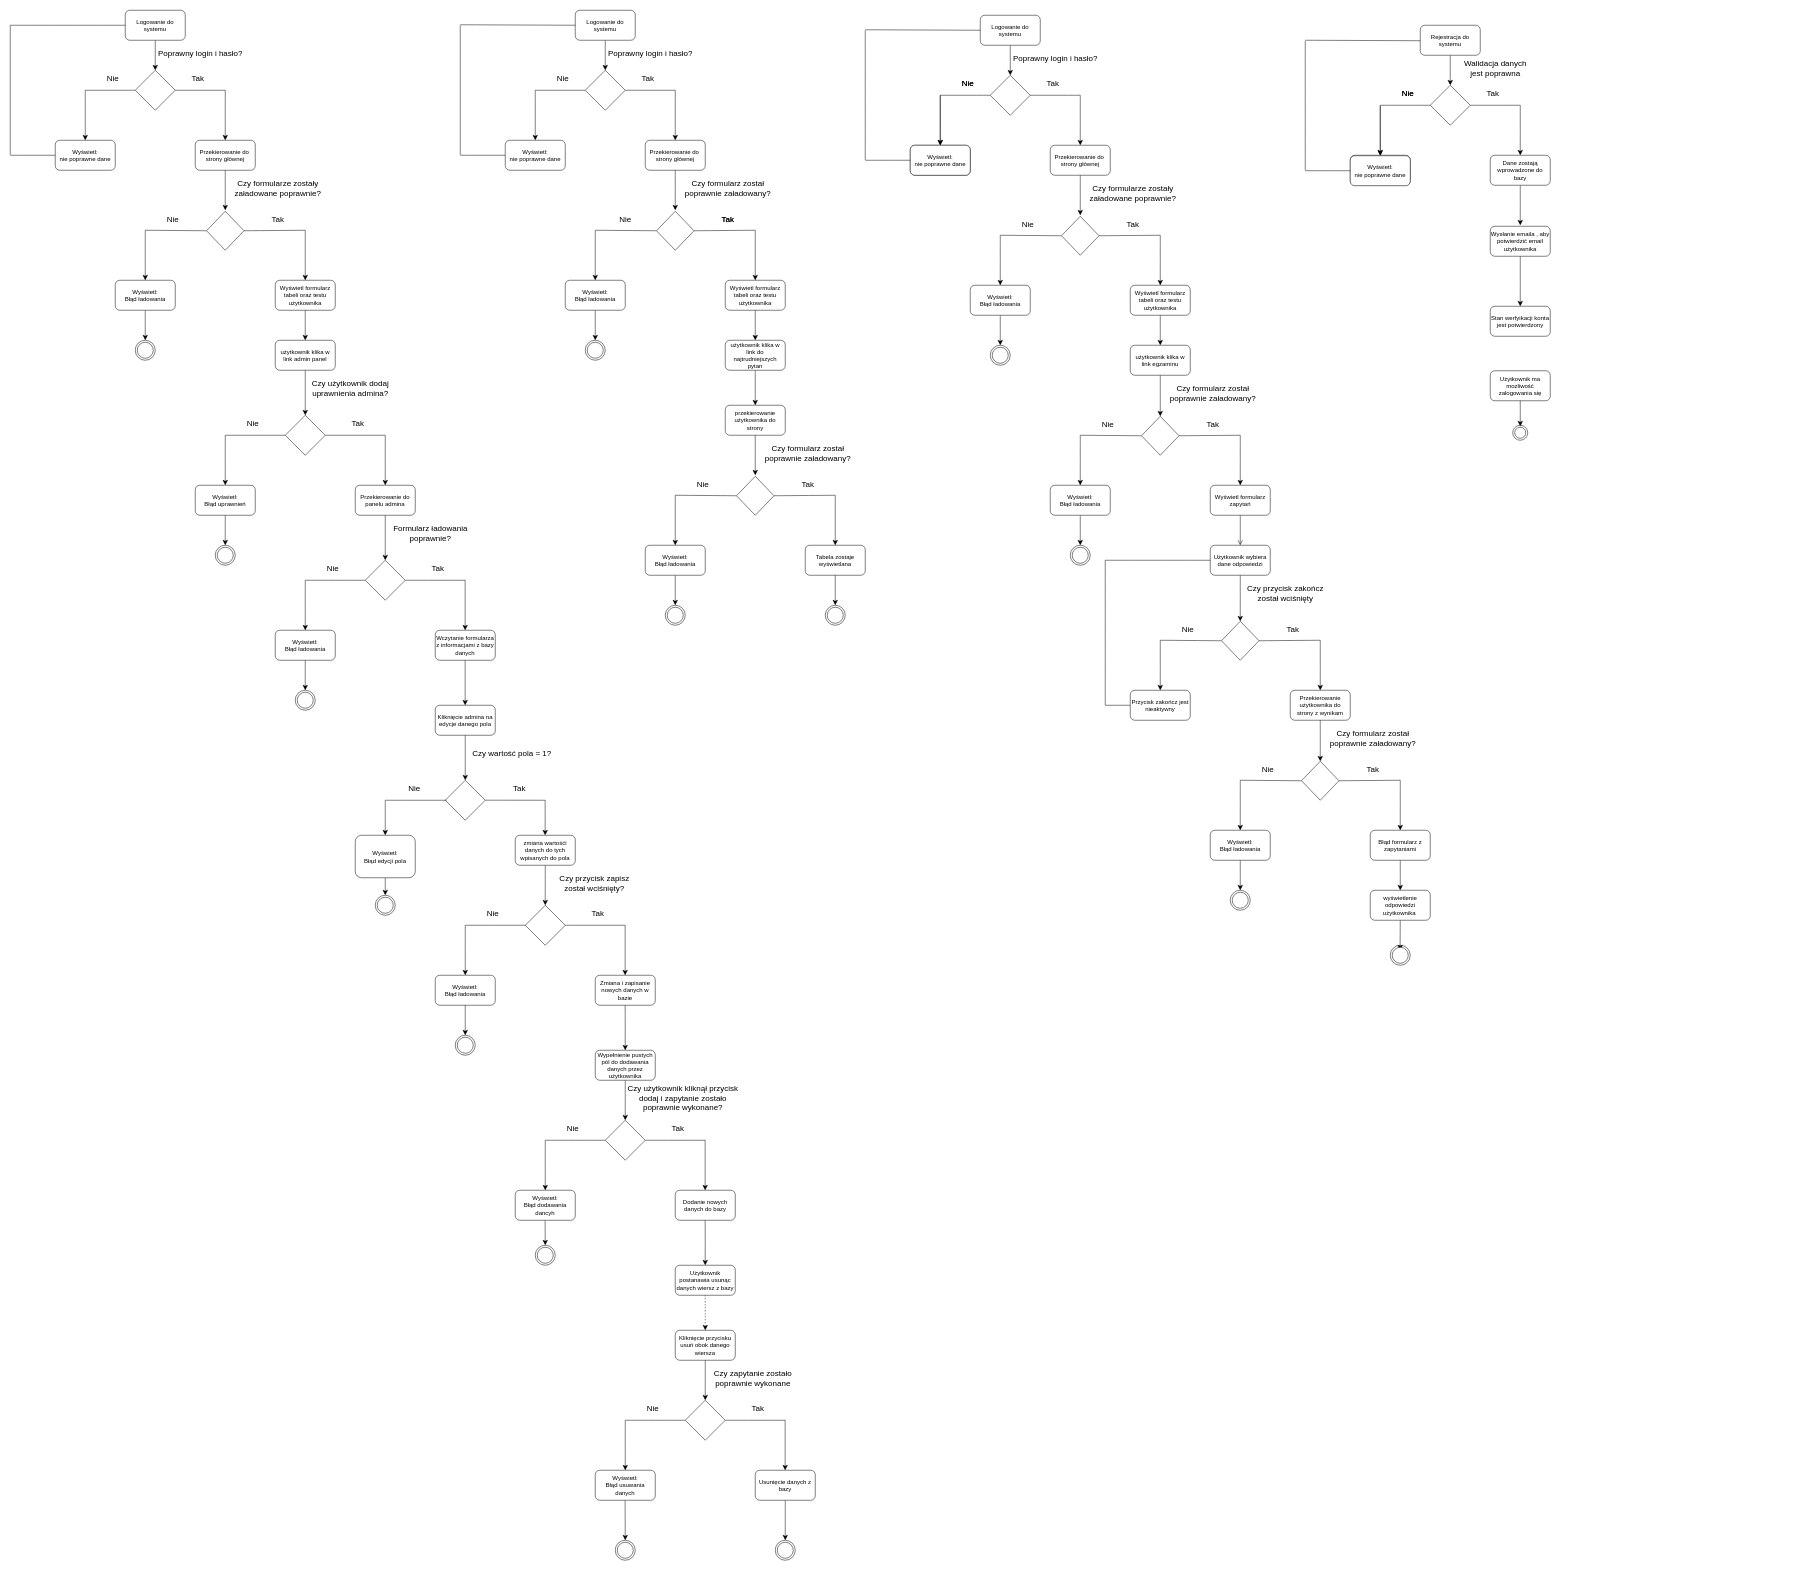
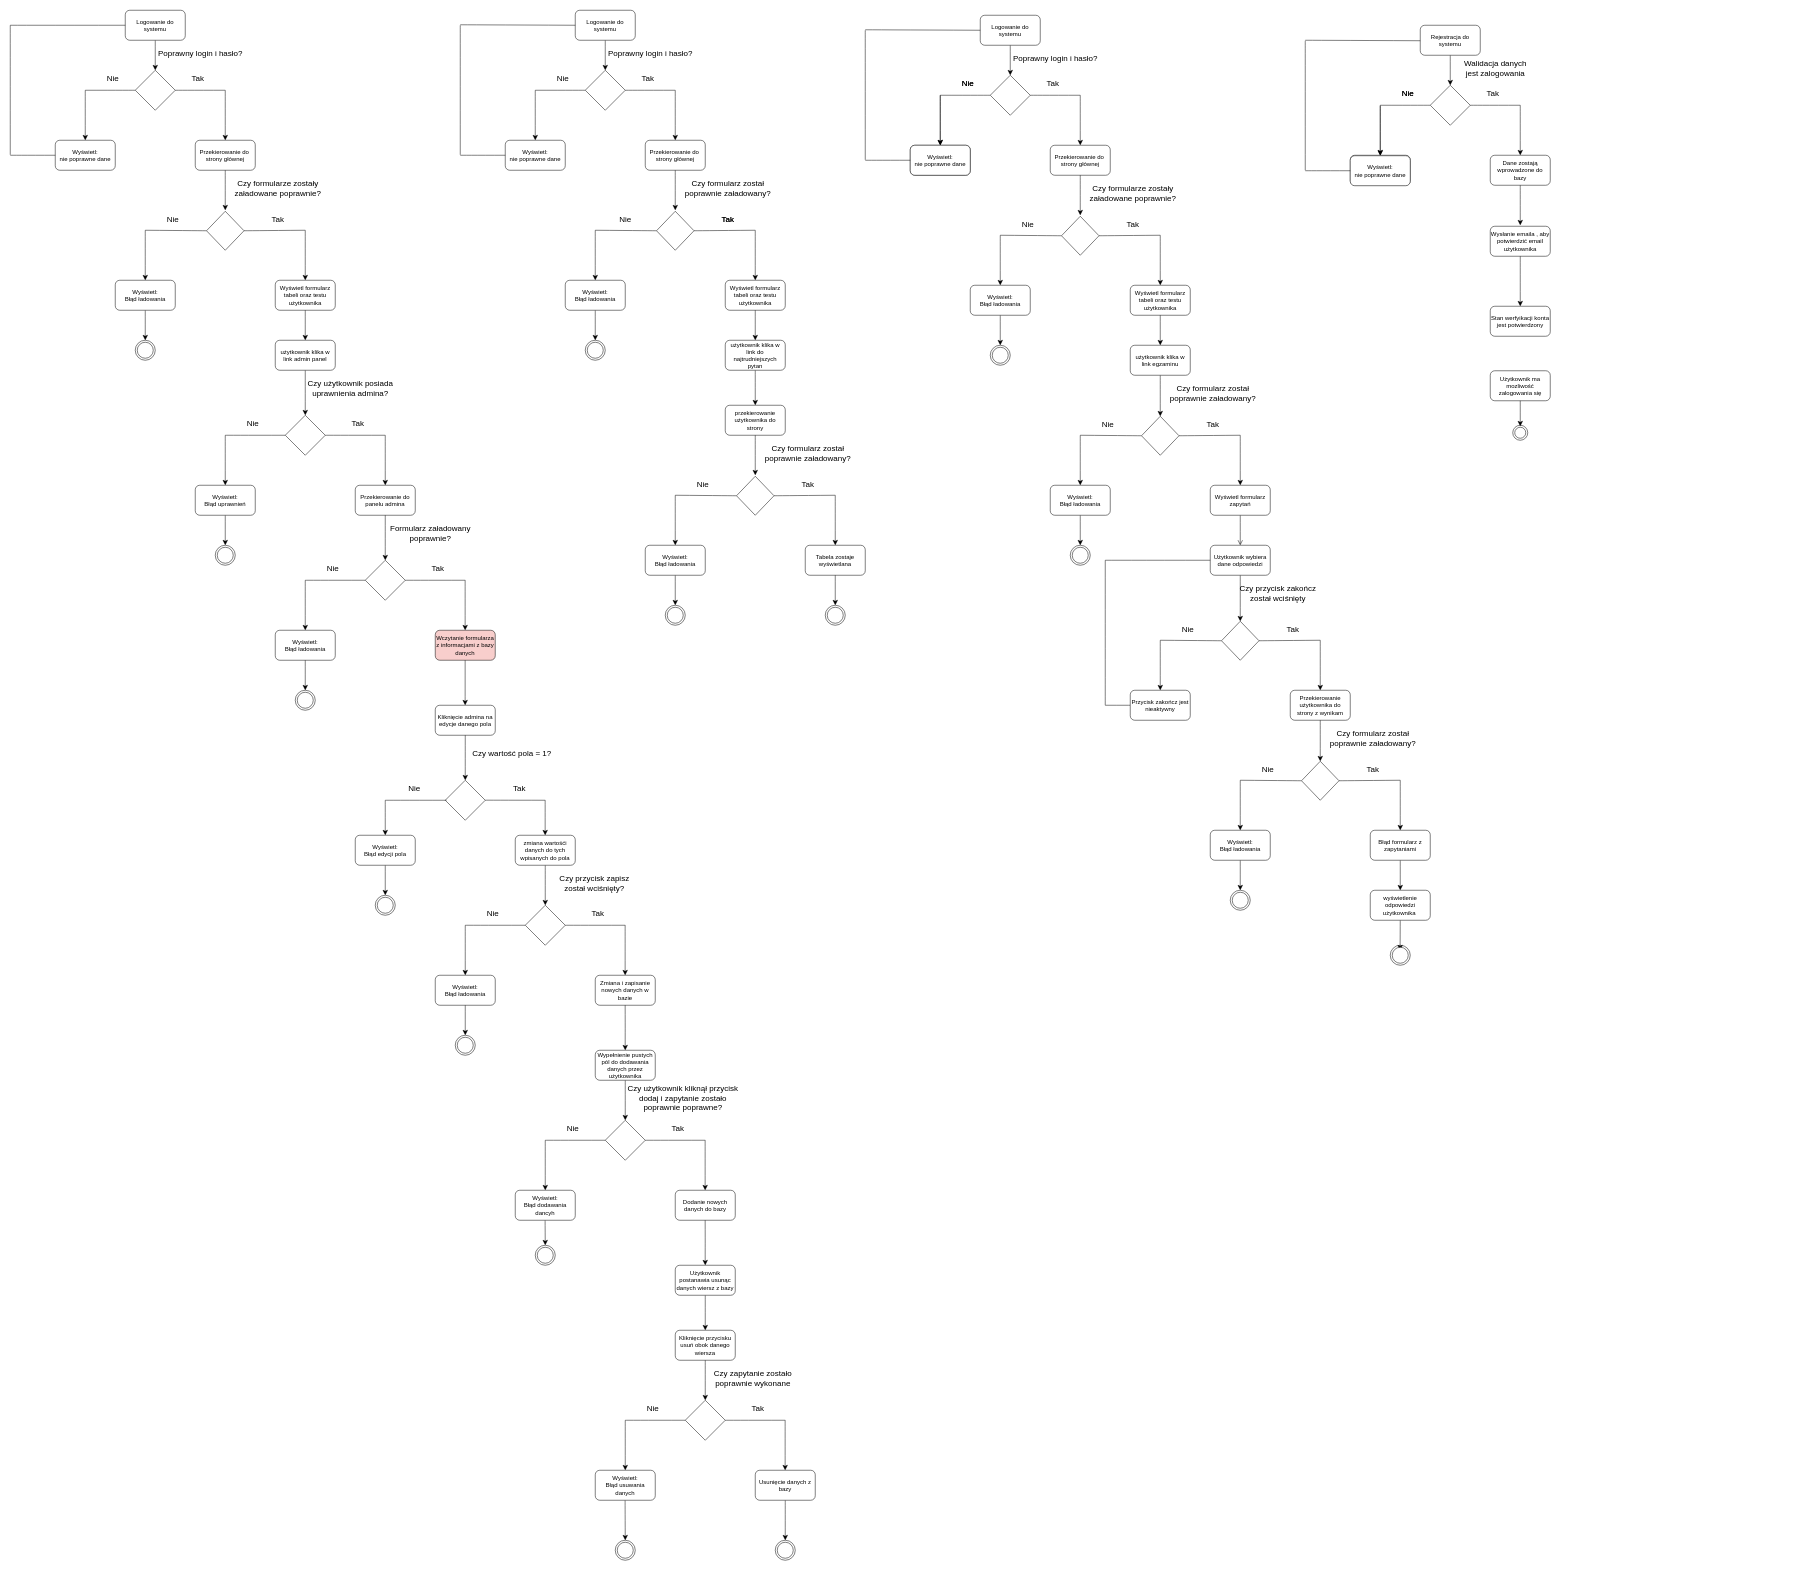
(1496, 68) -> (1496, 68)
(351, 388) -> (351, 388)
(431, 533) -> (431, 533)
(1285, 593) -> (1278, 593)
(465, 645) -> (465, 645)
(385, 857) -> (385, 850)
(683, 1098) -> (683, 1098)
(705, 1310) -> (705, 1310)
